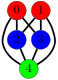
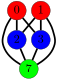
(29, 69) -> (29, 69)
